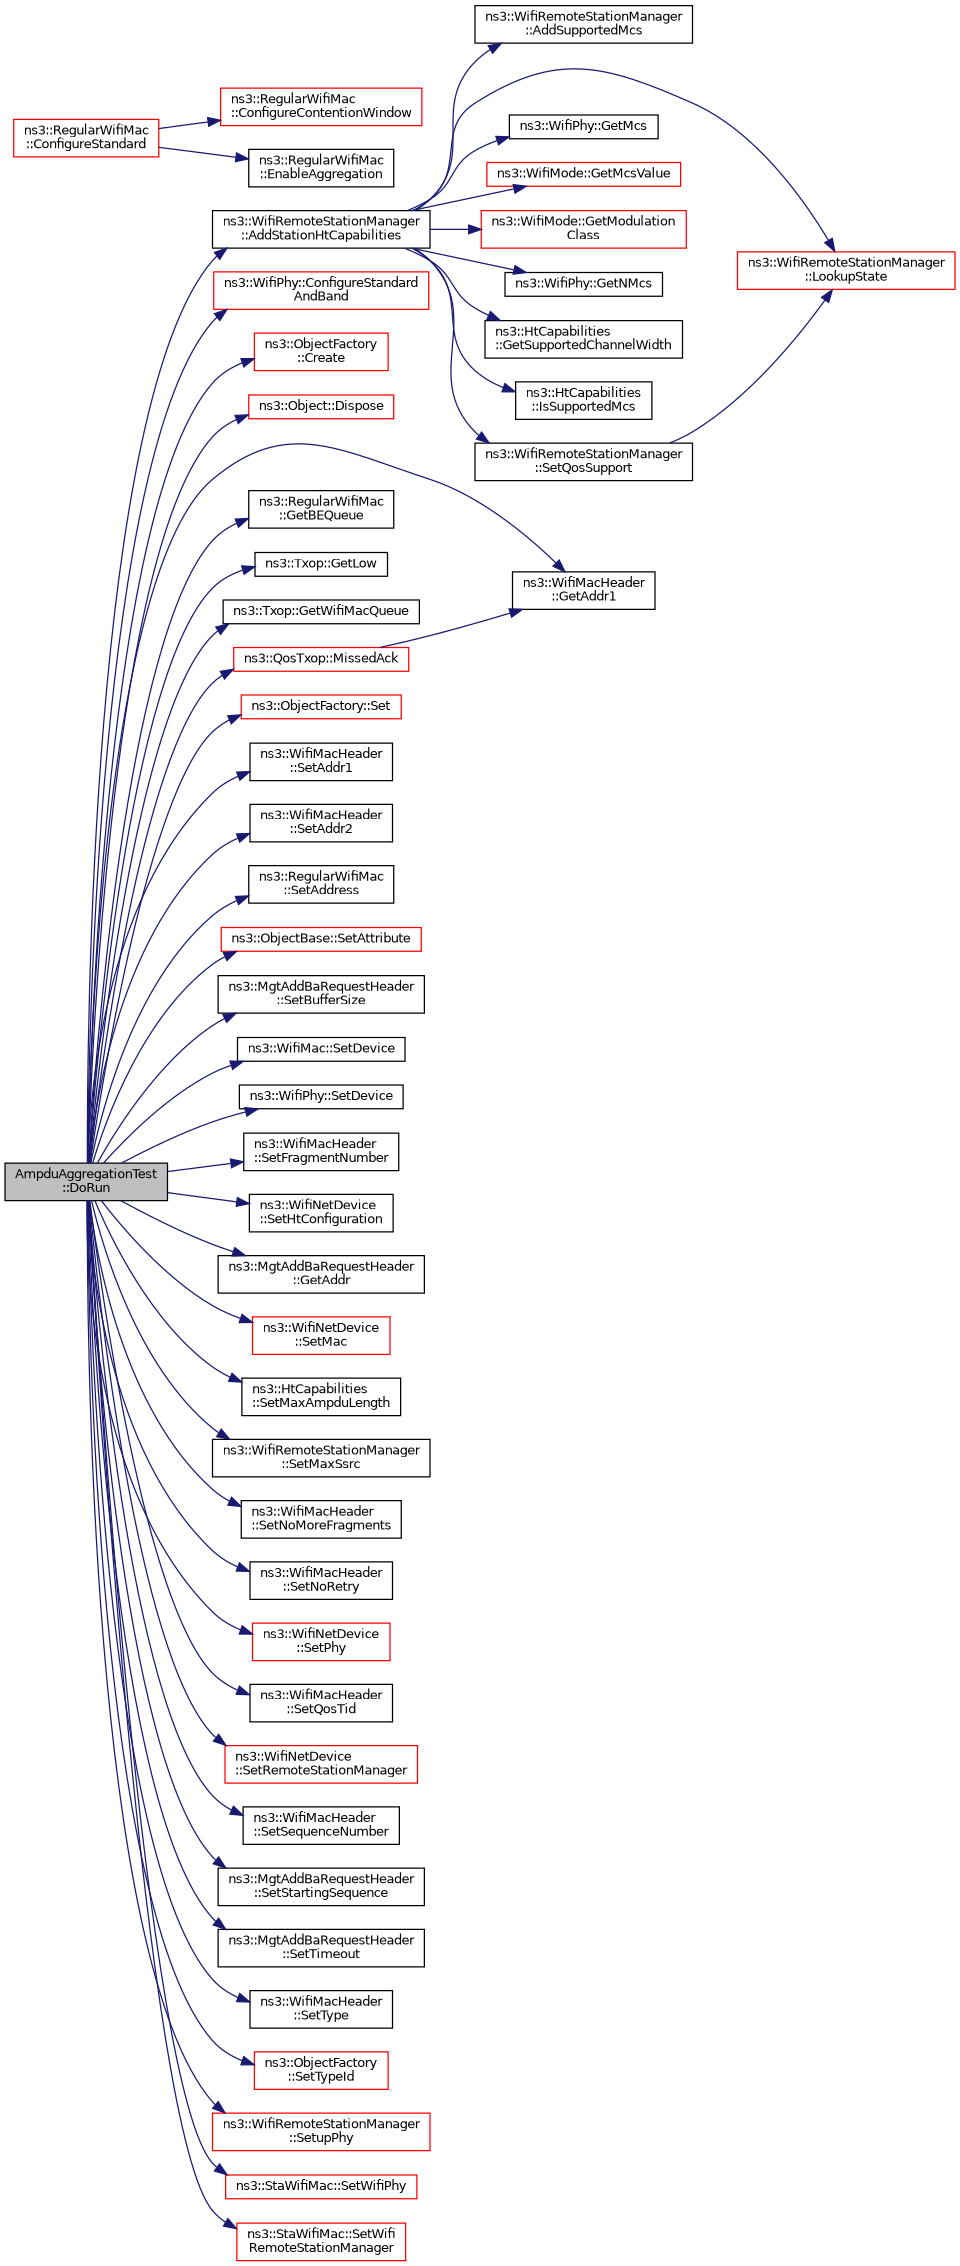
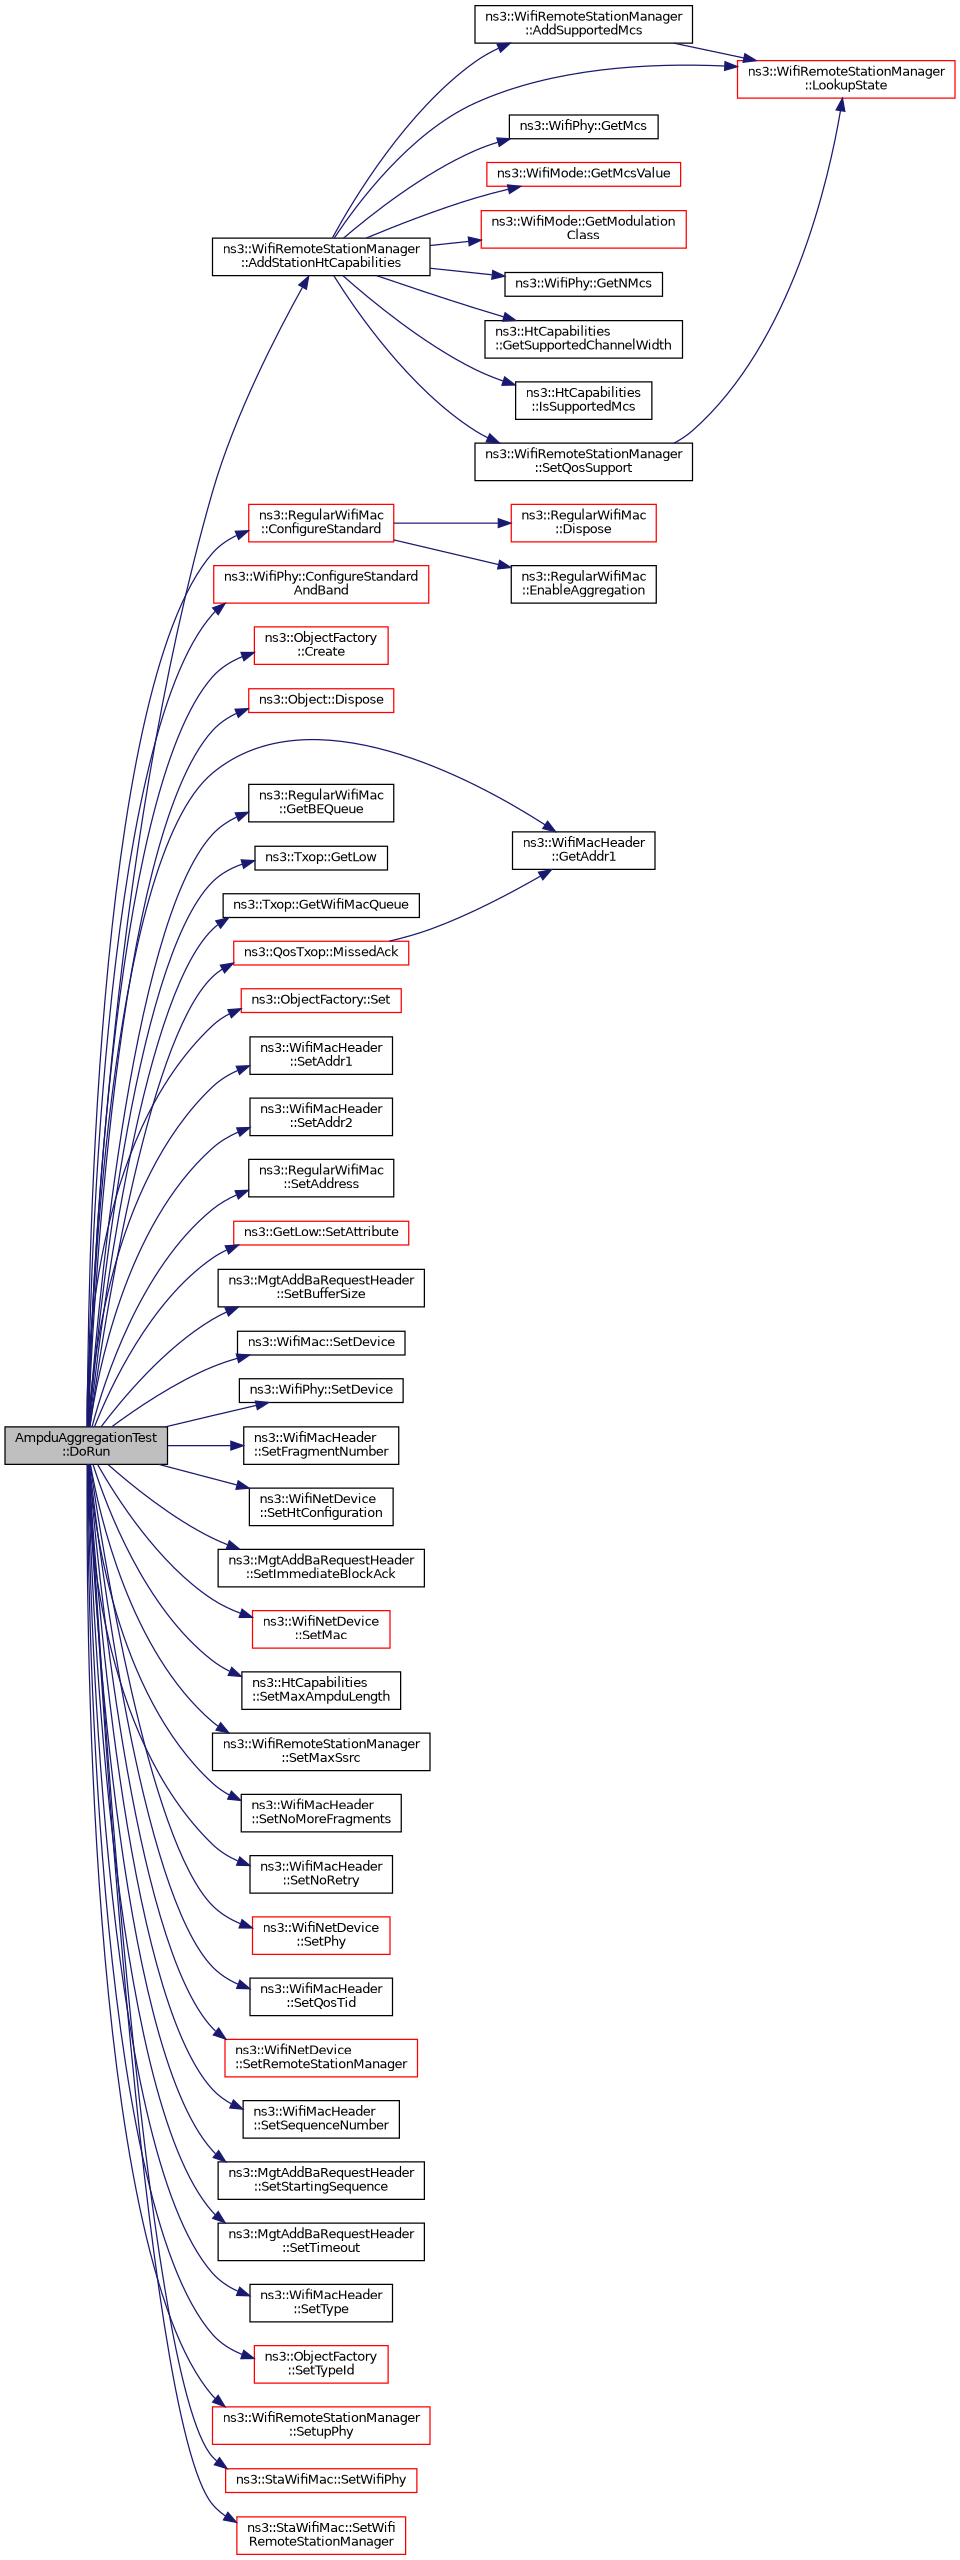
none -> (709, 51)
(321, 107) -> (584, 523)
(321, 939) -> (321, 1233)
none -> (111, 944)
(321, 1274) -> (321, 1568)
